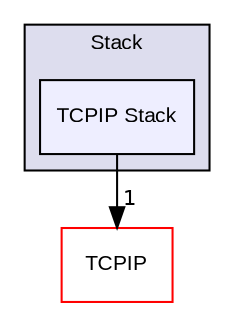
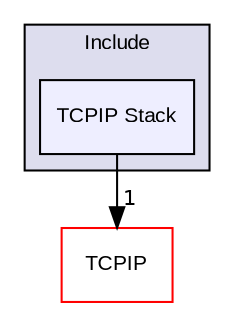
(117, 44) -> (117, 44)
